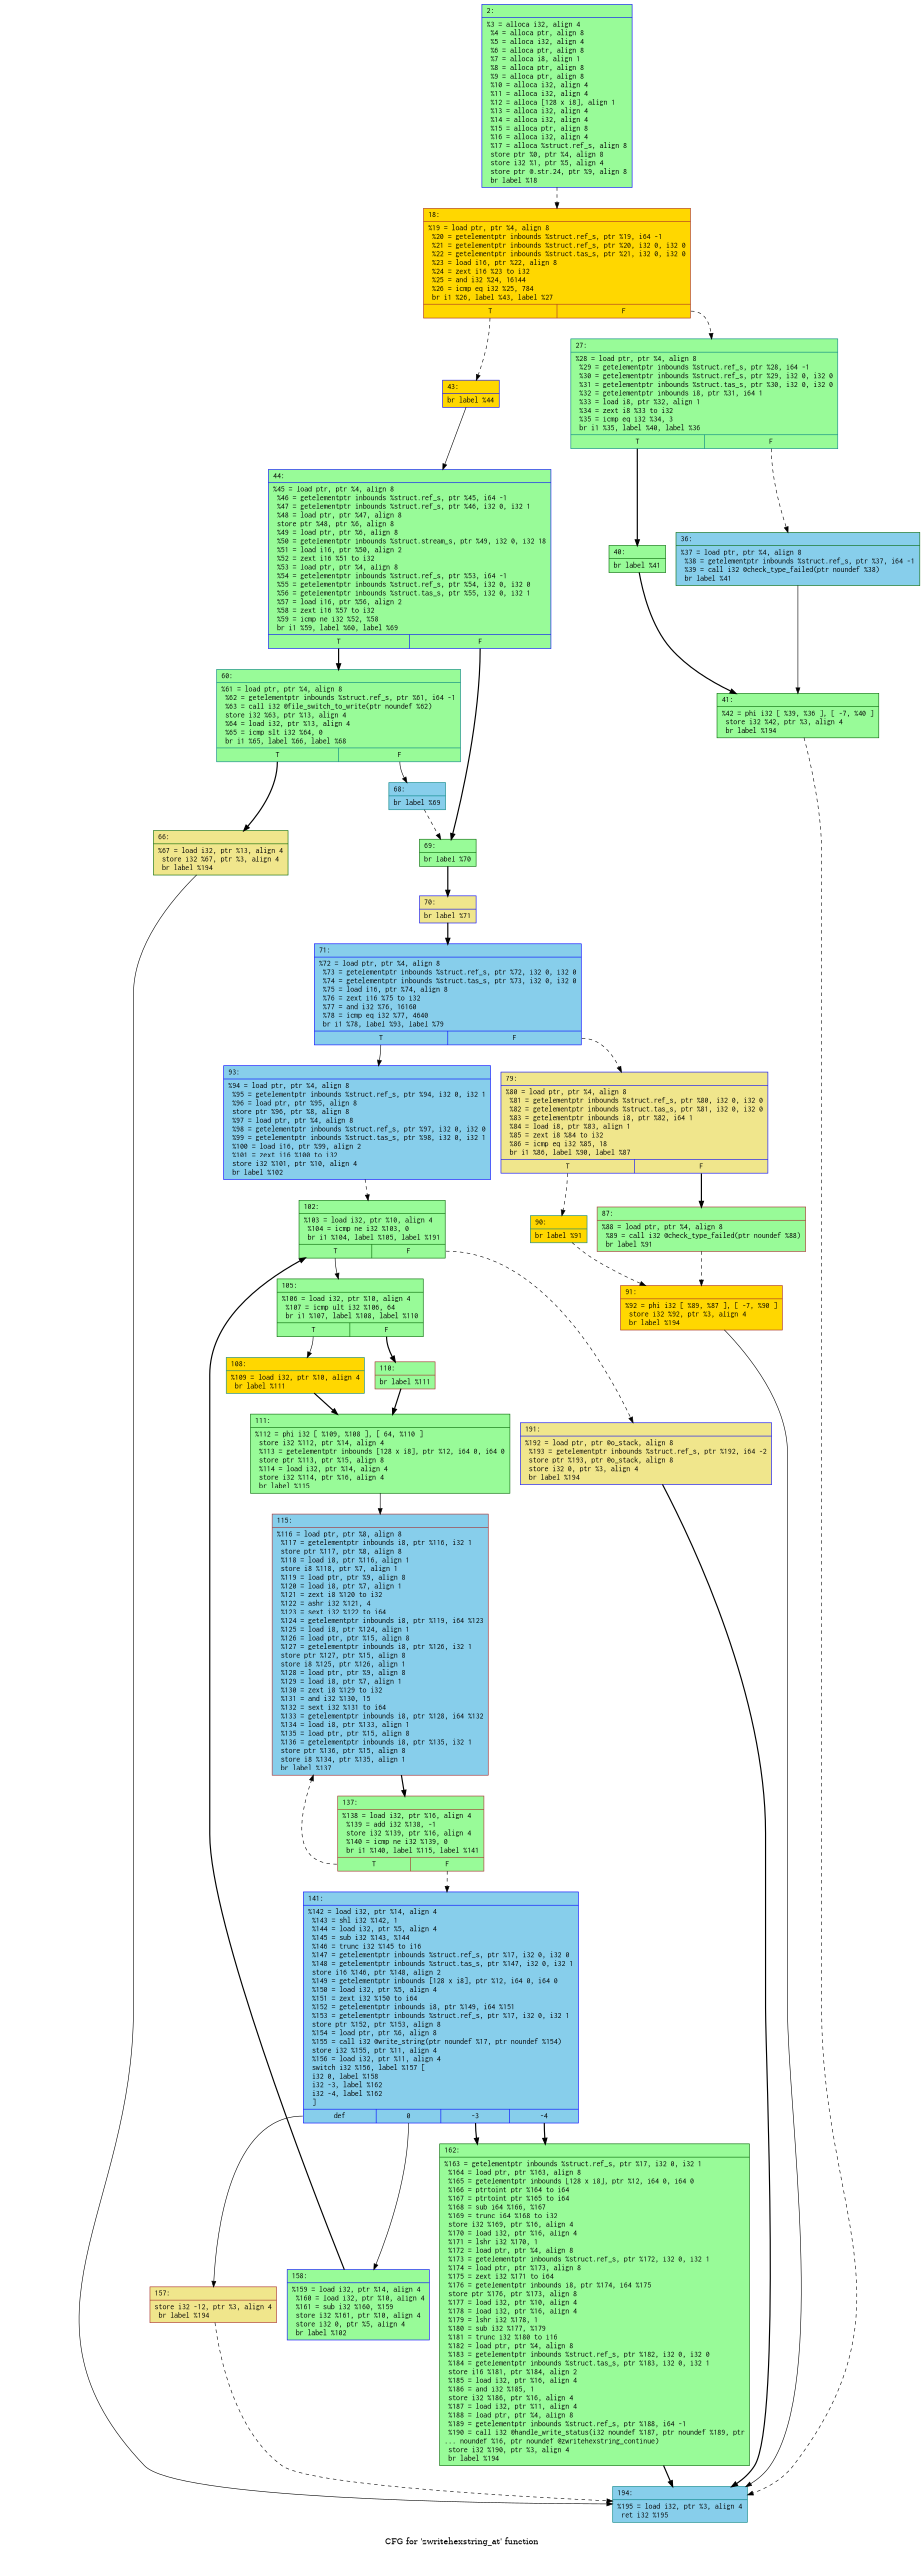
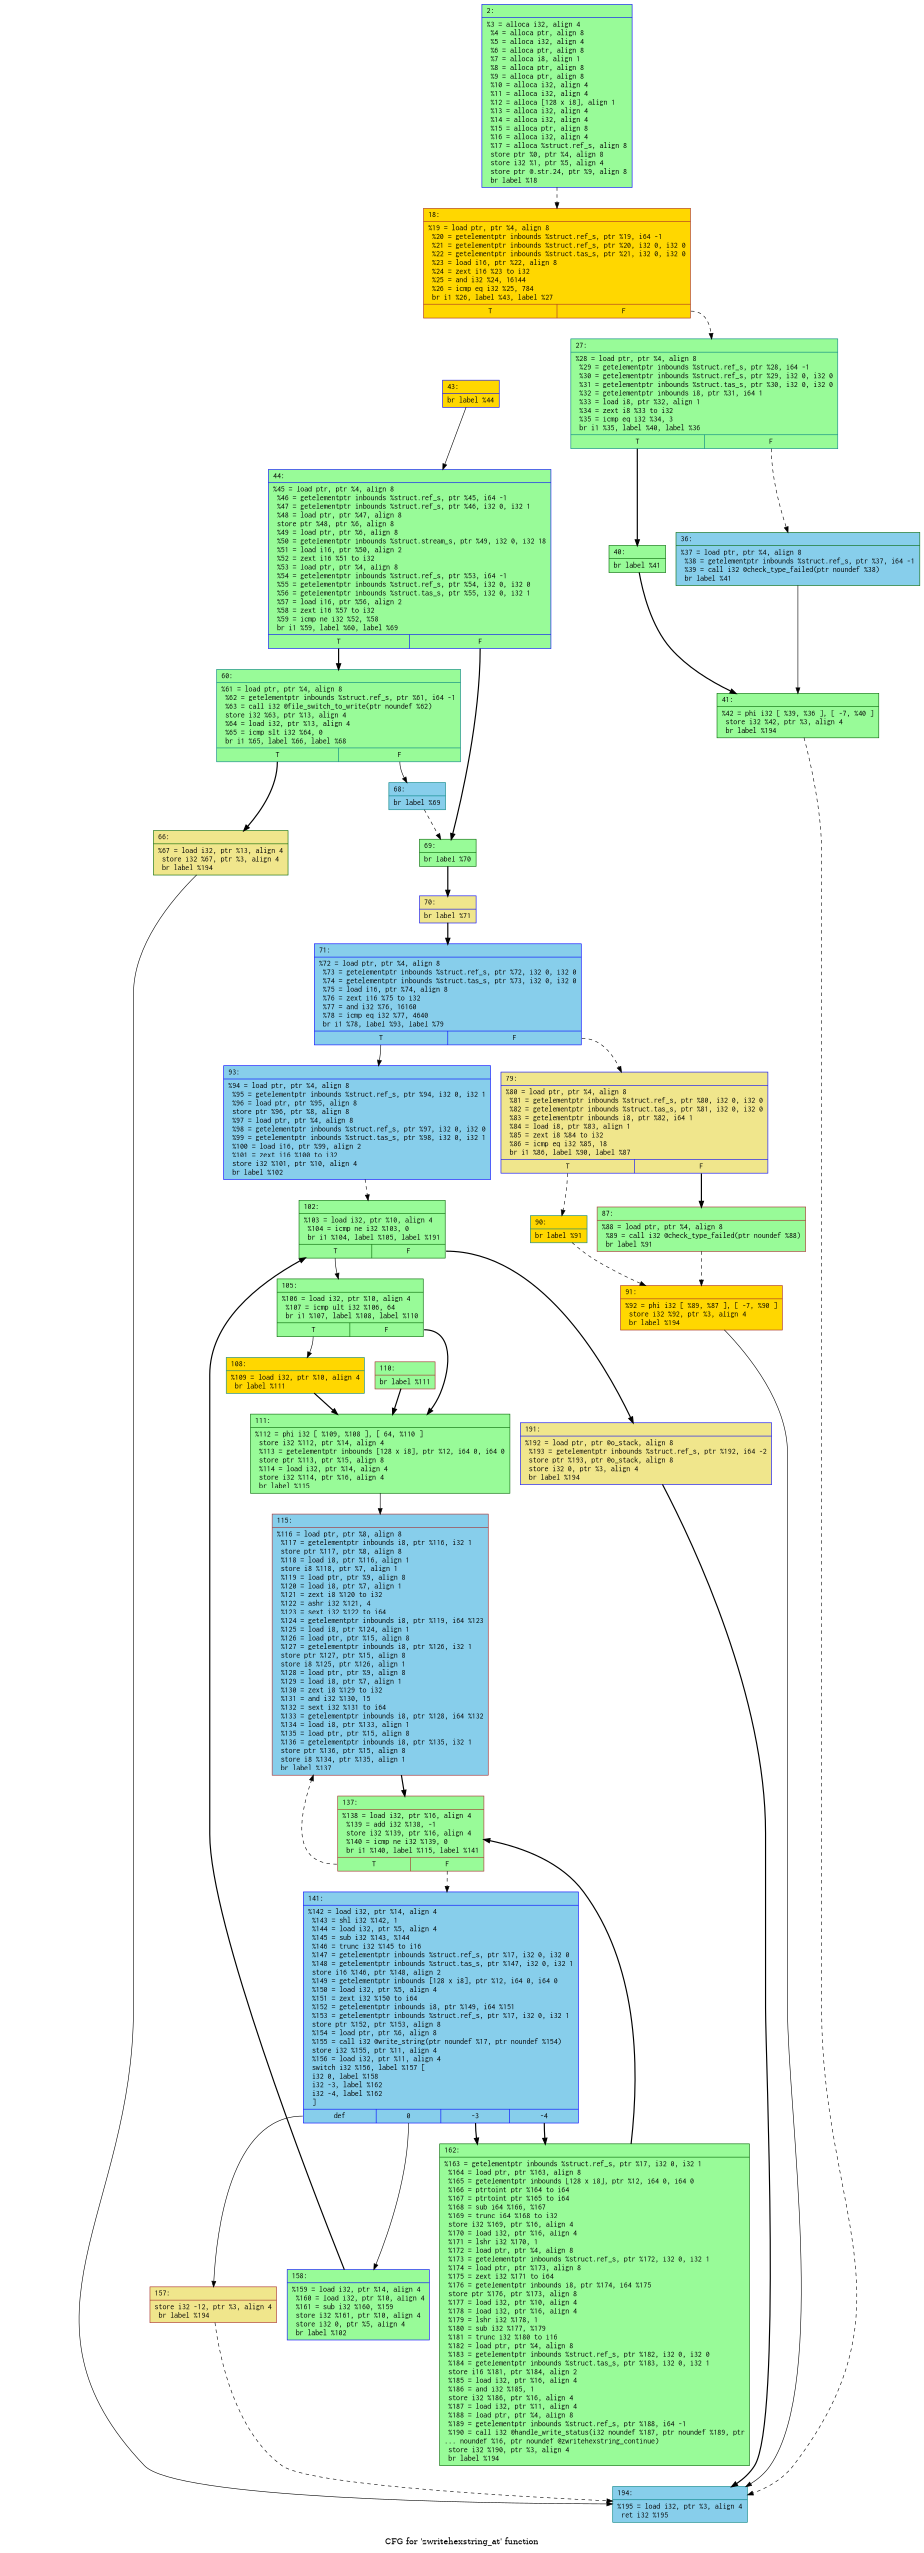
(486, 347) -> none
(559, 1309) -> (559, 1309)
(388, 1347) -> (447, 1365)
(667, 2473) -> (618, 1960)
